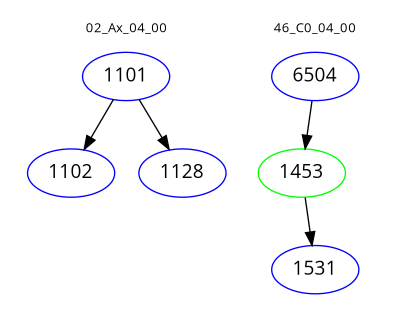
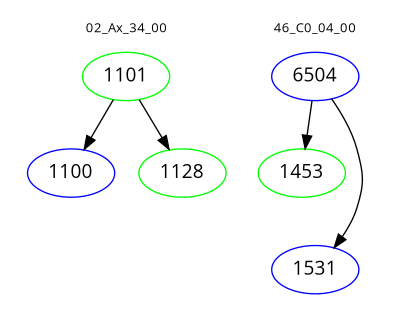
(127, 29) -> (127, 29)
(126, 76) -> (126, 76)
(71, 173) -> (71, 173)
(182, 173) -> (182, 173)
(308, 215) -> (361, 166)
